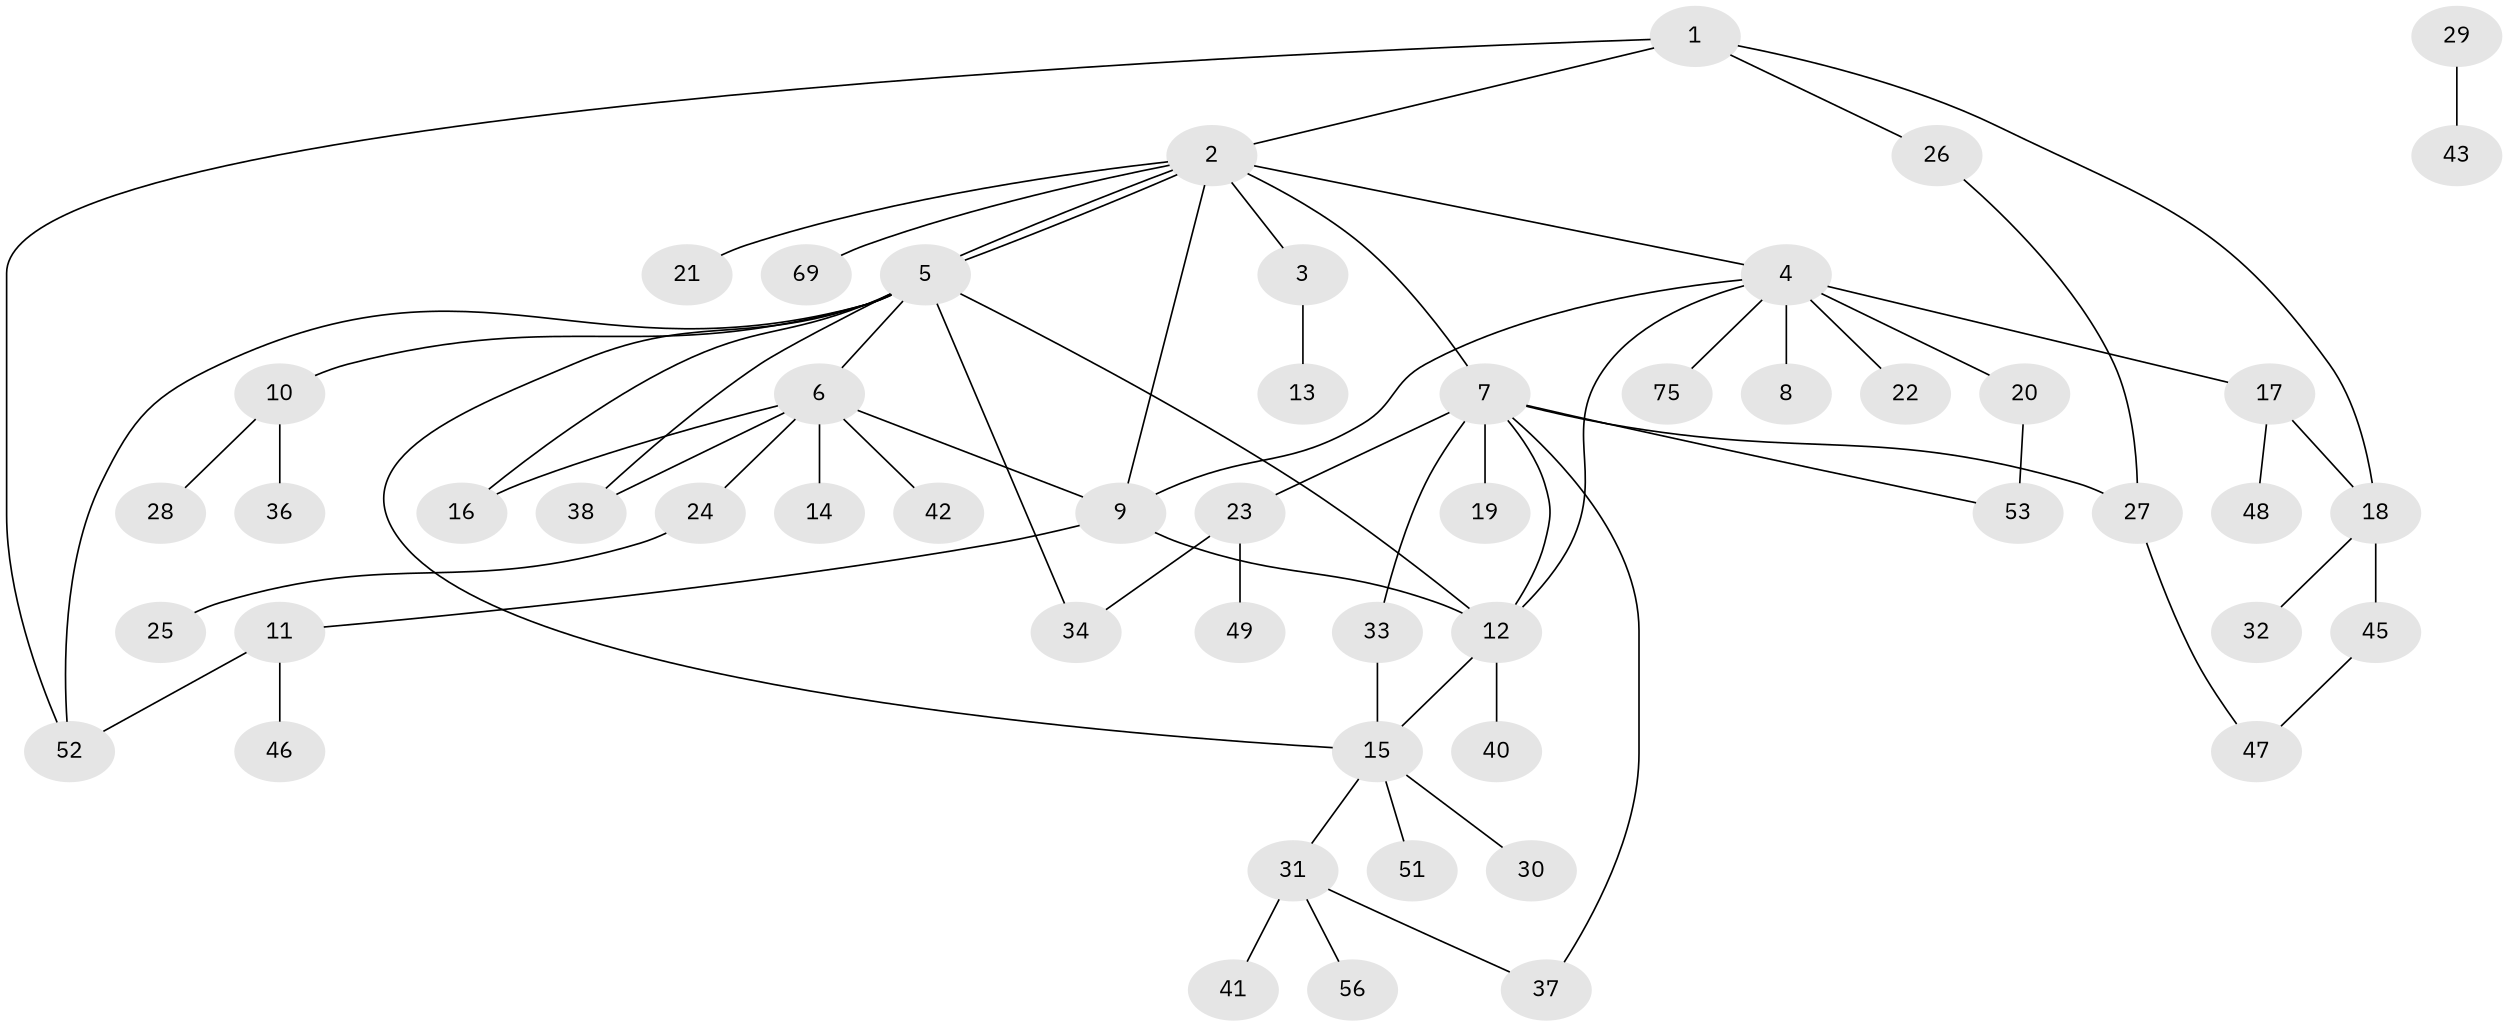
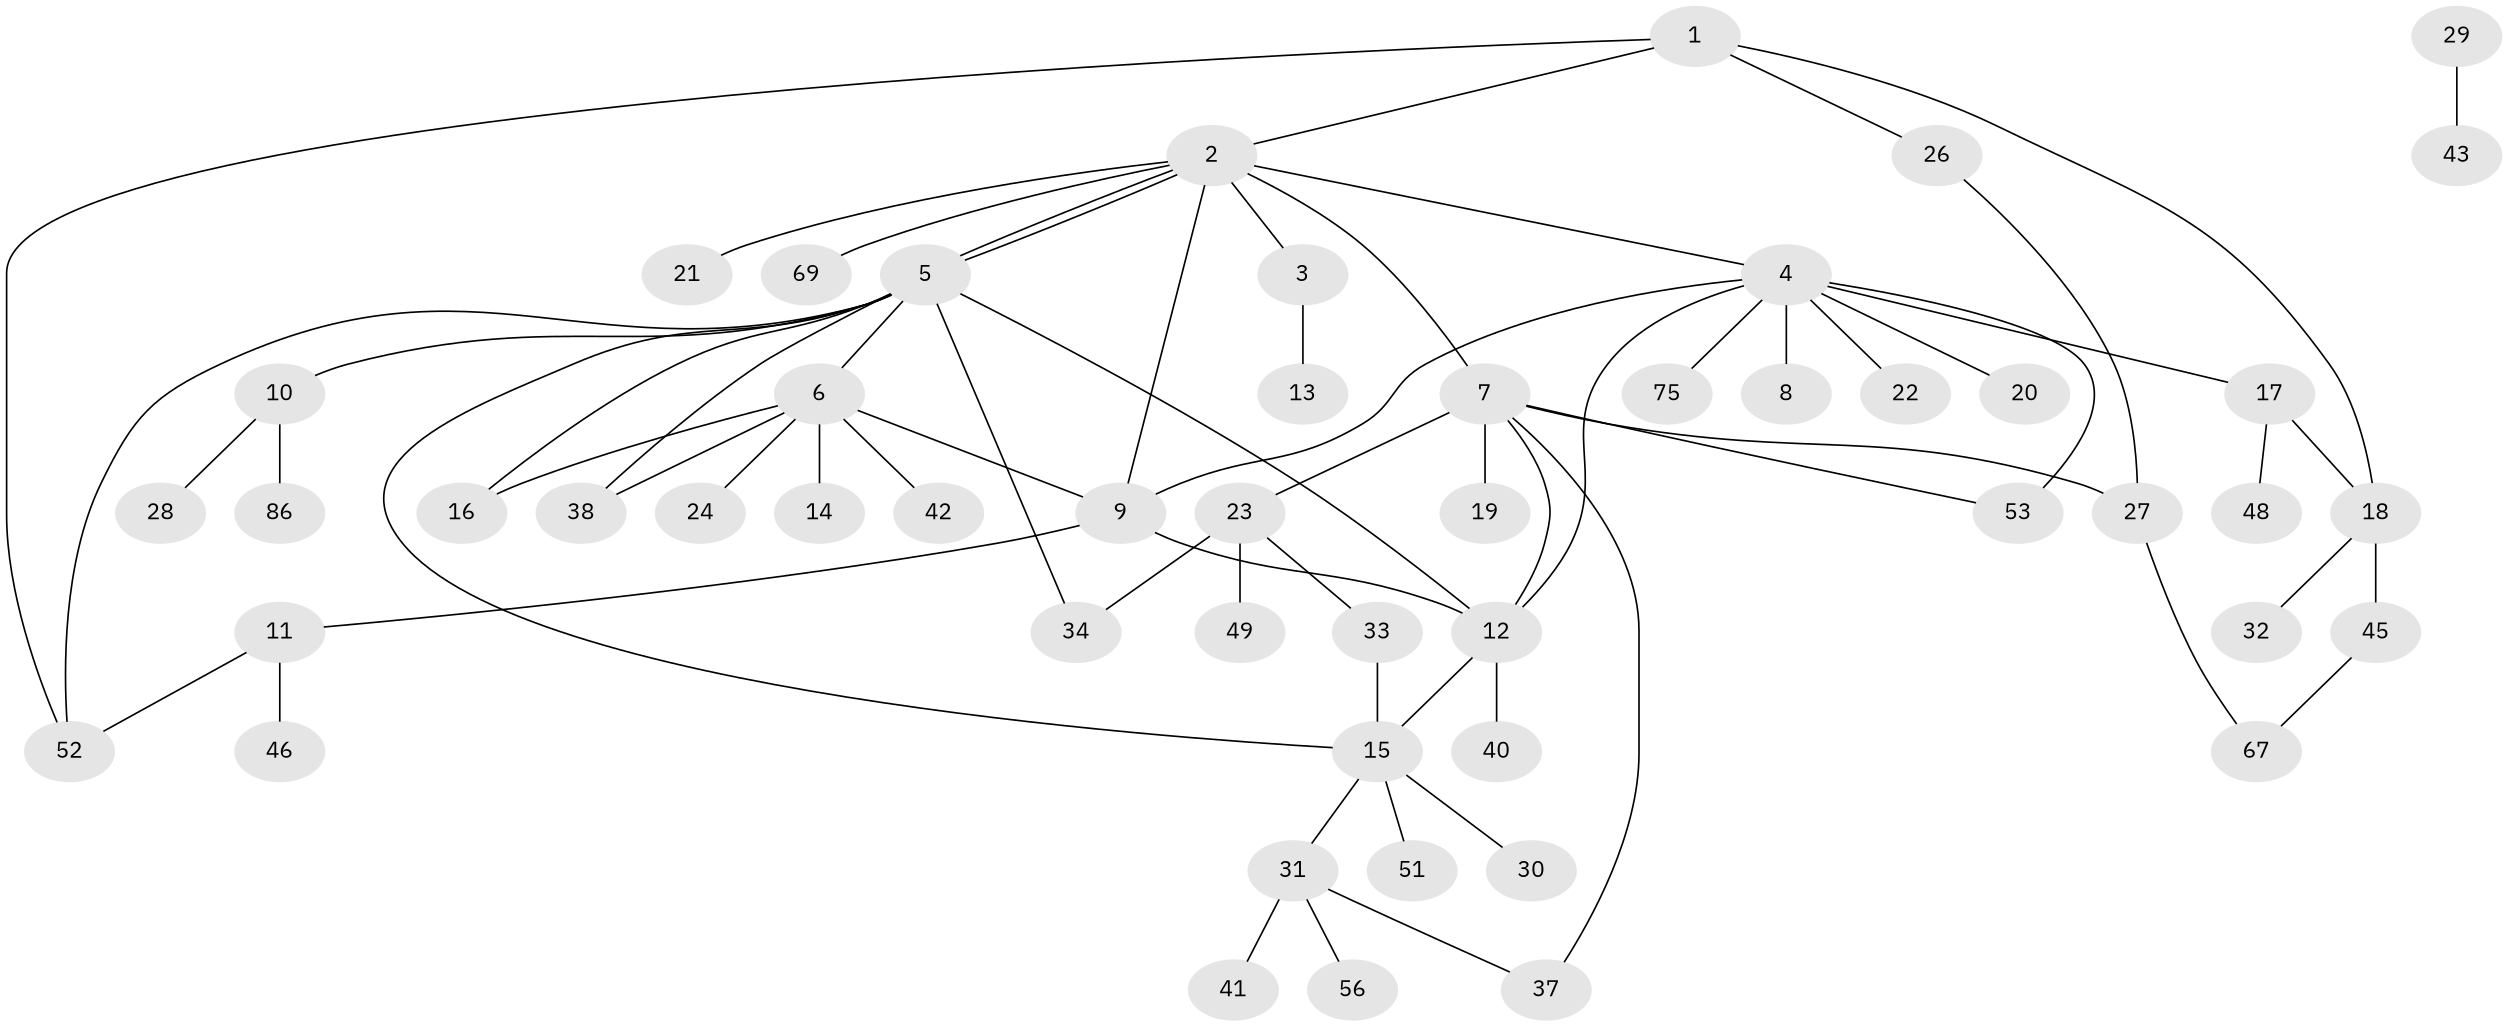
(2021, 454) -> (2082, 362)
(1415, 508) -> (1324, 585)
(280, 513) -> (280, 513)
(161, 632) -> none
(2257, 752) -> (2257, 752)
